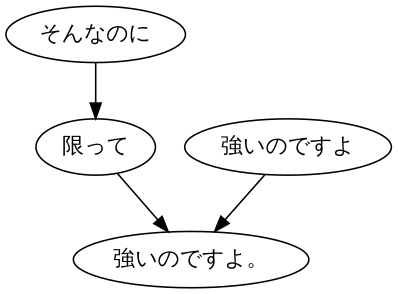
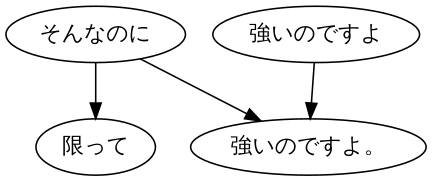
(138, 197) -> (194, 86)
